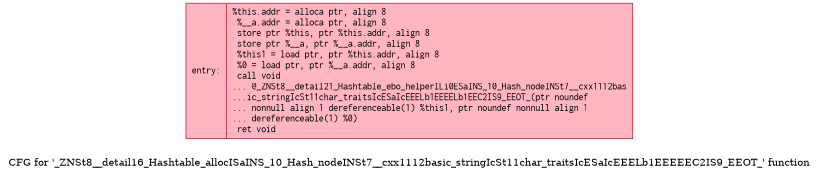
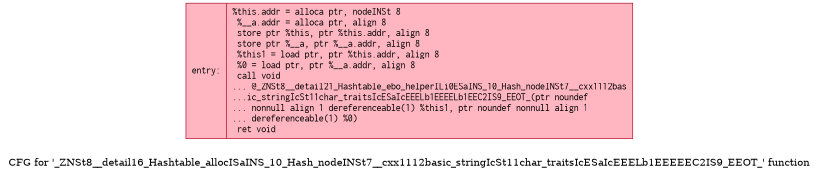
(310, 12) -> (317, 12)
